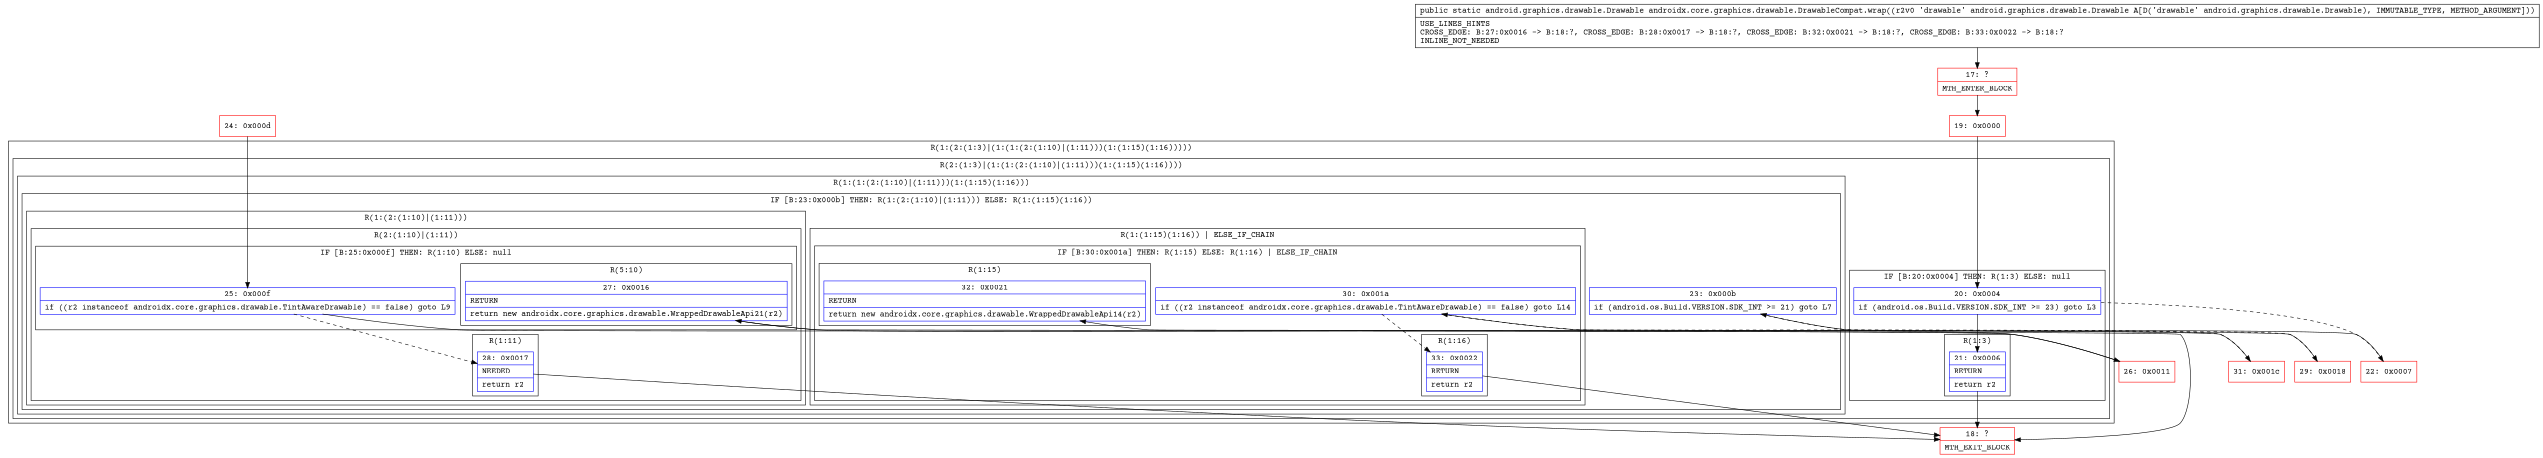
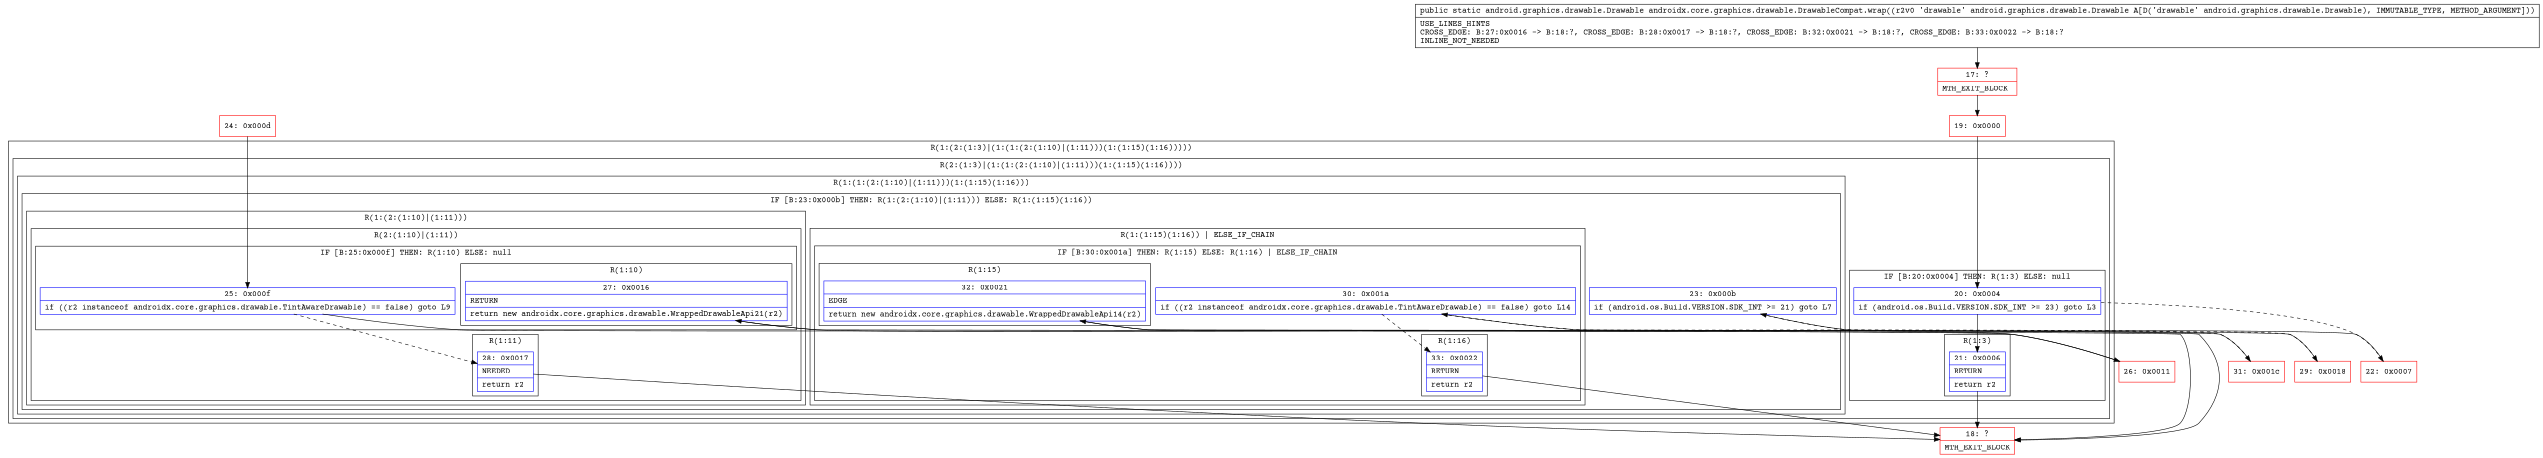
(1977, 88) -> (1975, 88)
(626, 270) -> (626, 270)
(843, 300) -> (838, 300)
none -> (1779, 331)
